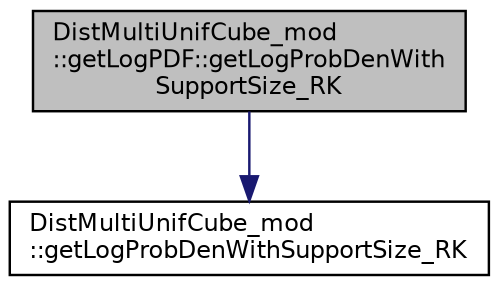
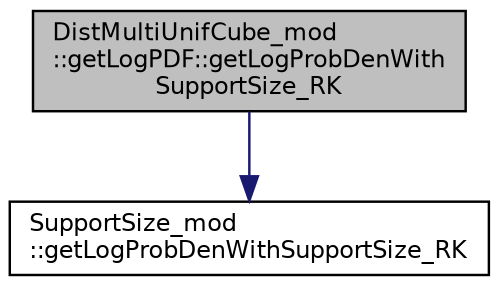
(249, 238) -> (249, 238)
